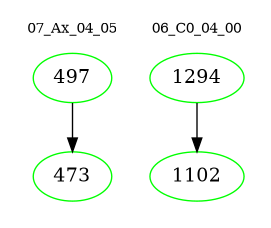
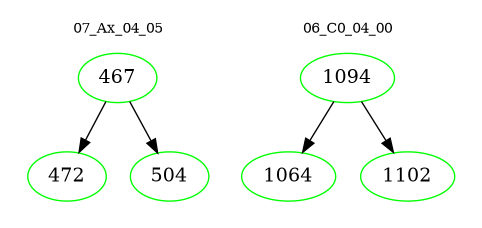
(73, 78) -> (118, 78)
(197, 78) -> (347, 78)
(73, 176) -> (67, 176)
none -> (170, 176)
none -> (289, 176)
